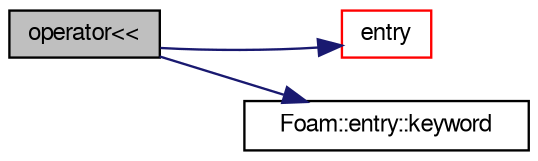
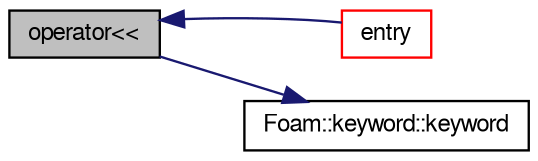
(239, 50) -> (263, 18)
(387, 126) -> (387, 126)
